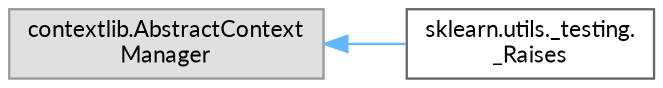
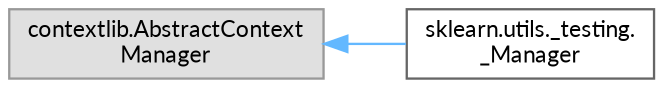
(530, 44) -> (530, 44)
